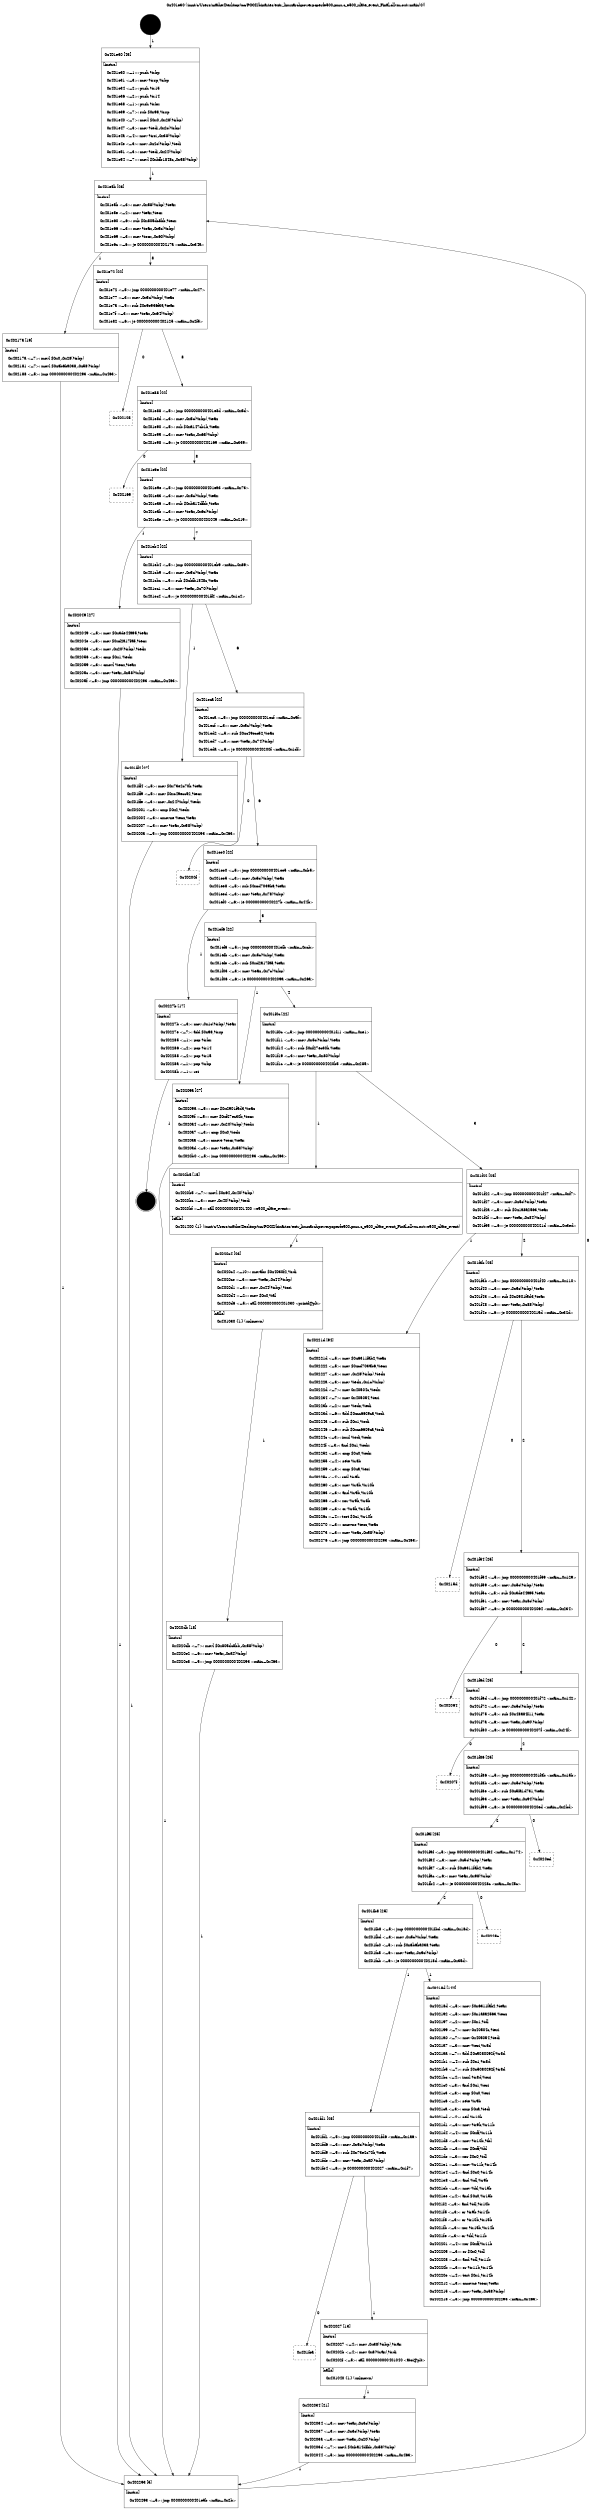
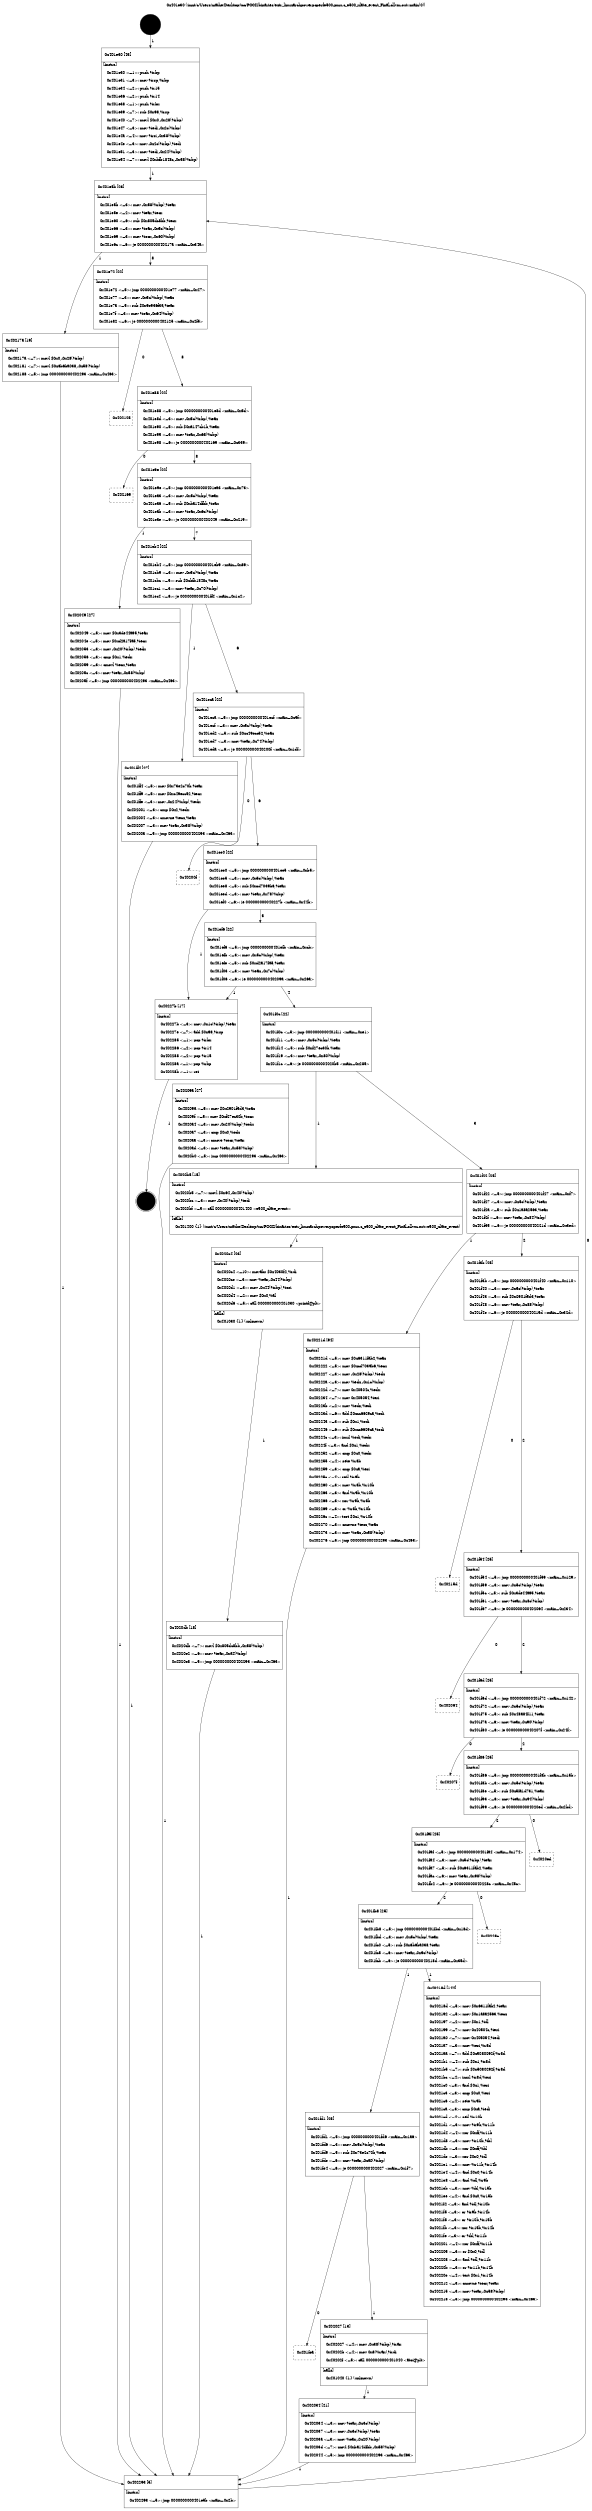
(248, 1034) -> (232, 992)
none -> (286, 2024)
